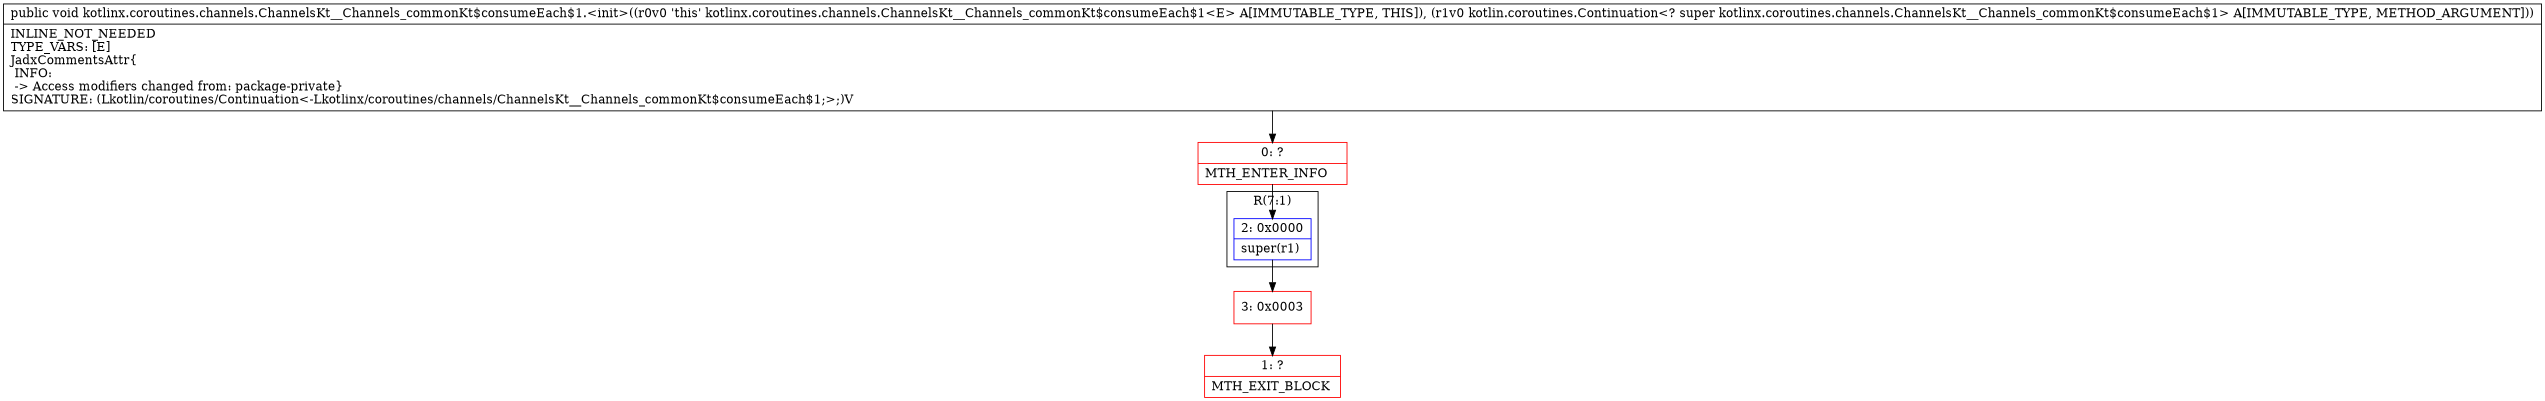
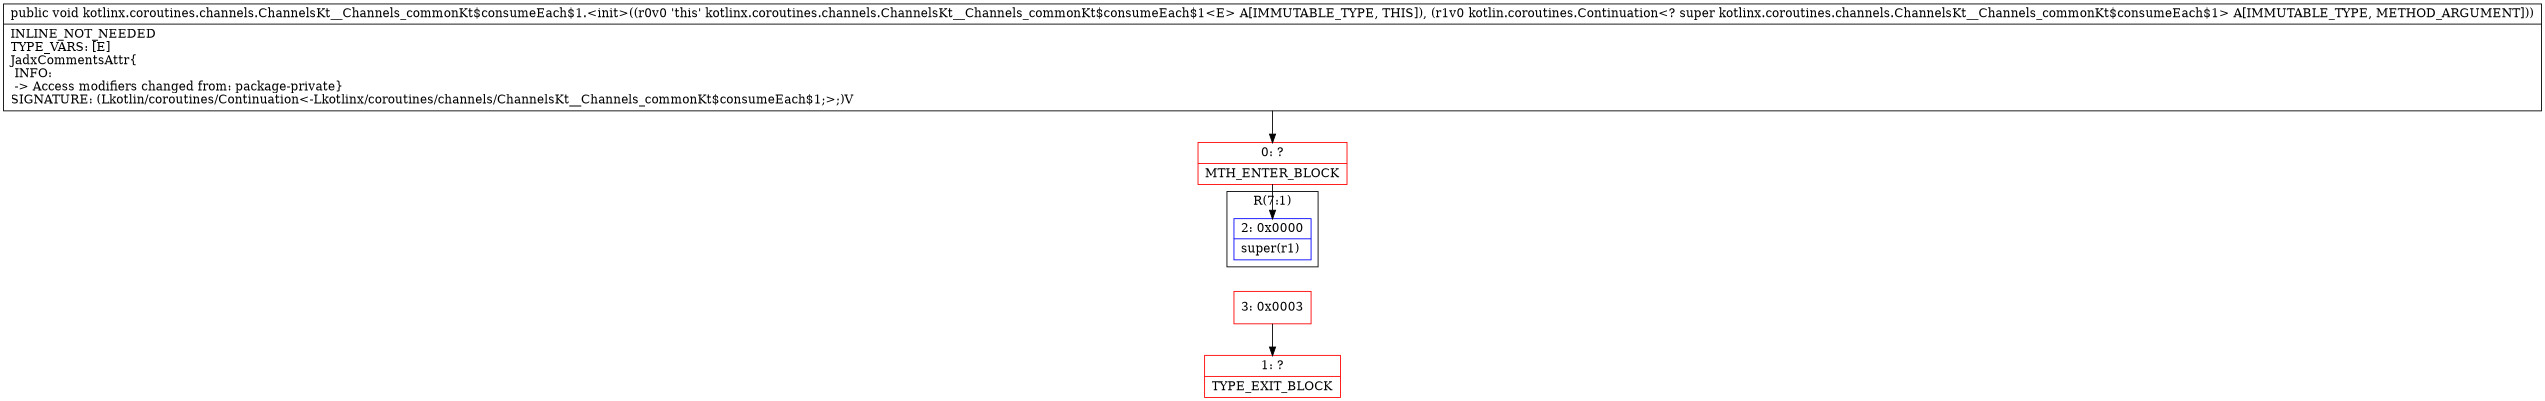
(1266, 174) -> (1273, 174)
(1273, 272) -> none
(1271, 386) -> (1273, 386)
